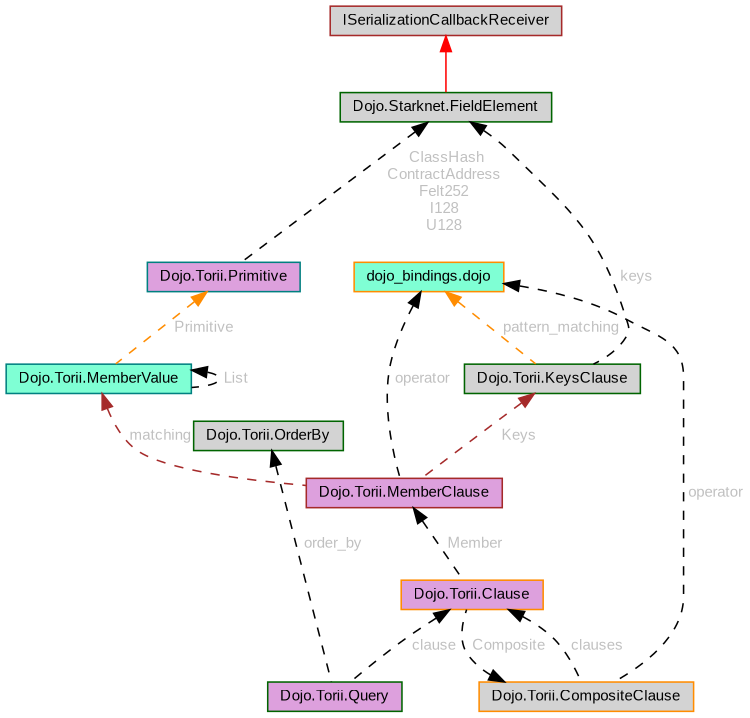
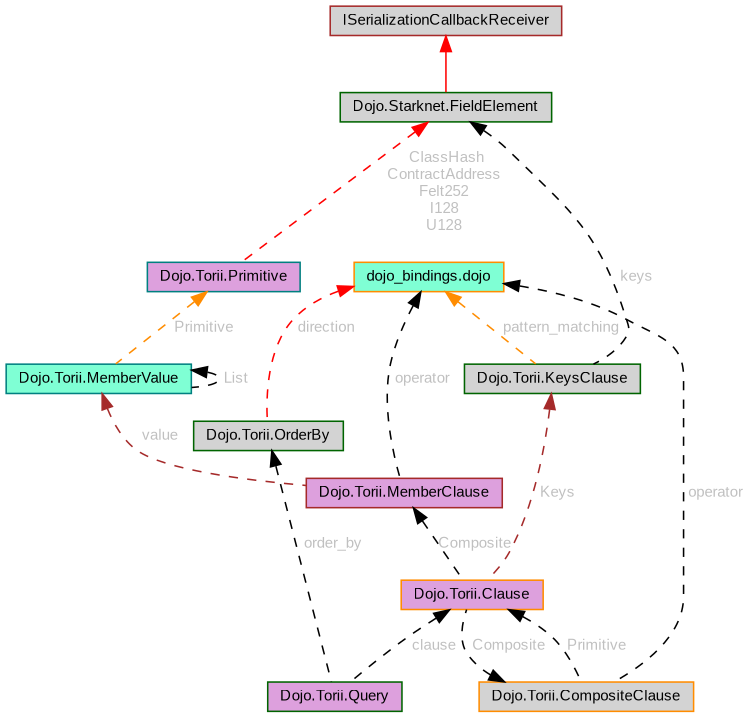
(328, 197) -> (328, 197)
none -> (279, 342)
(158, 436) -> (158, 436)
(472, 440) -> (531, 499)
(473, 544) -> (473, 544)
(595, 646) -> (595, 646)
